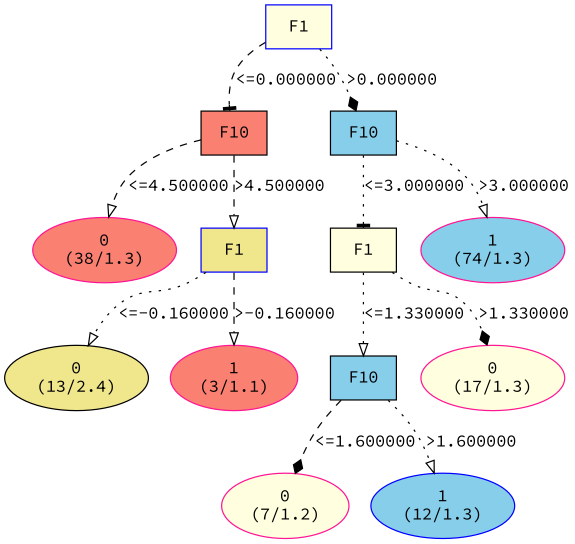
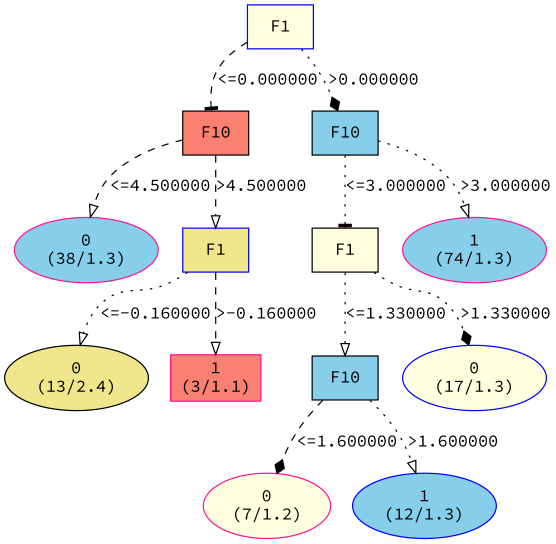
(105, 250) -> (86, 250)
(234, 378) -> (216, 378)
(493, 378) -> (475, 378)
